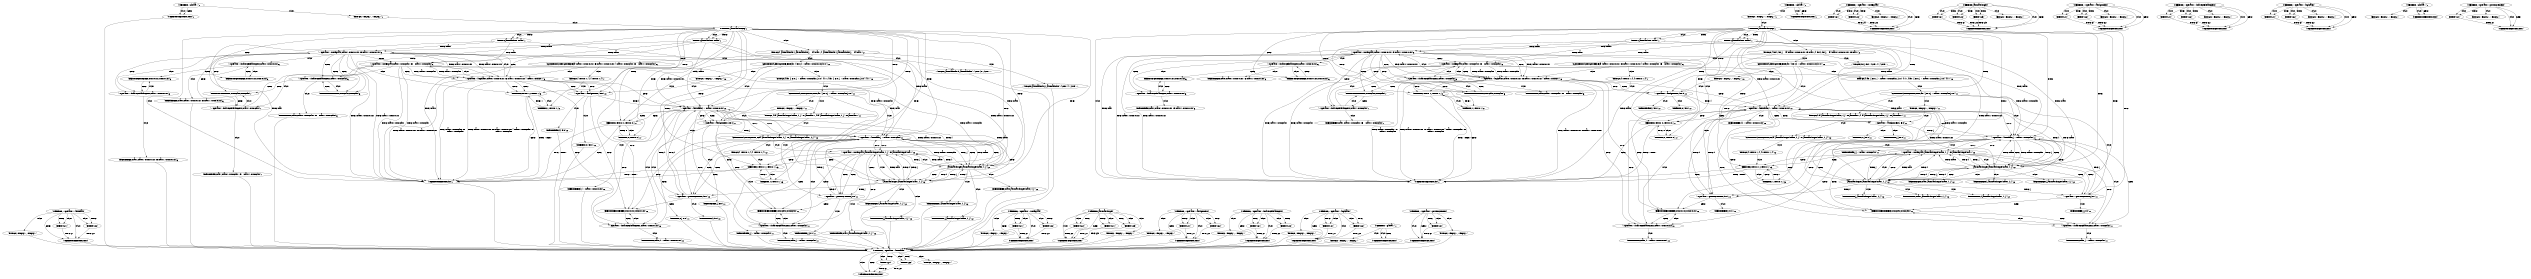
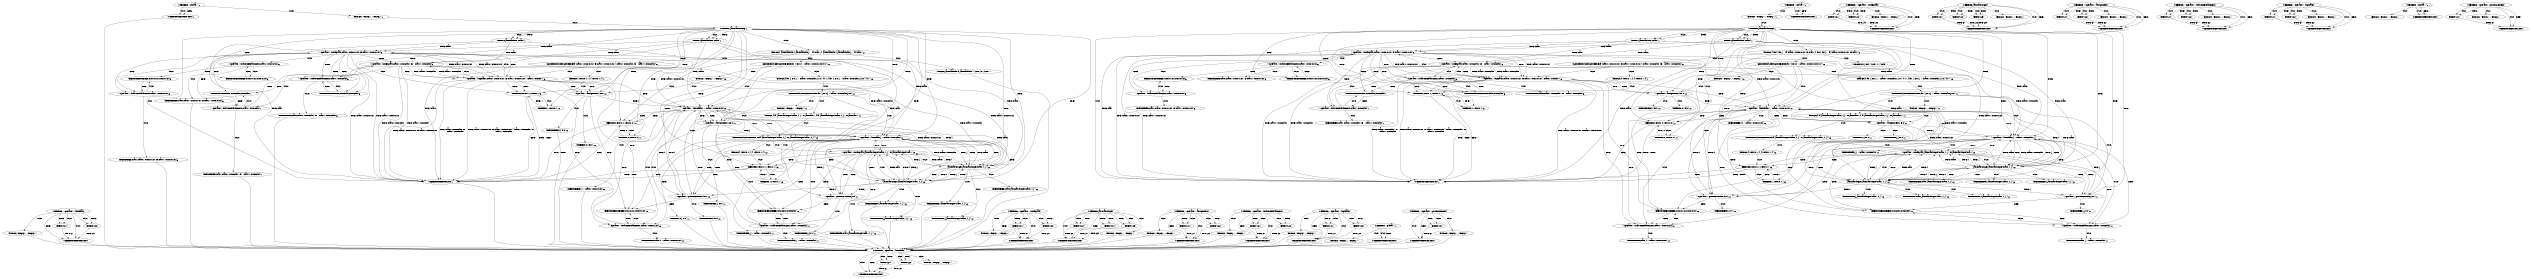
(1050, 86) -> none
